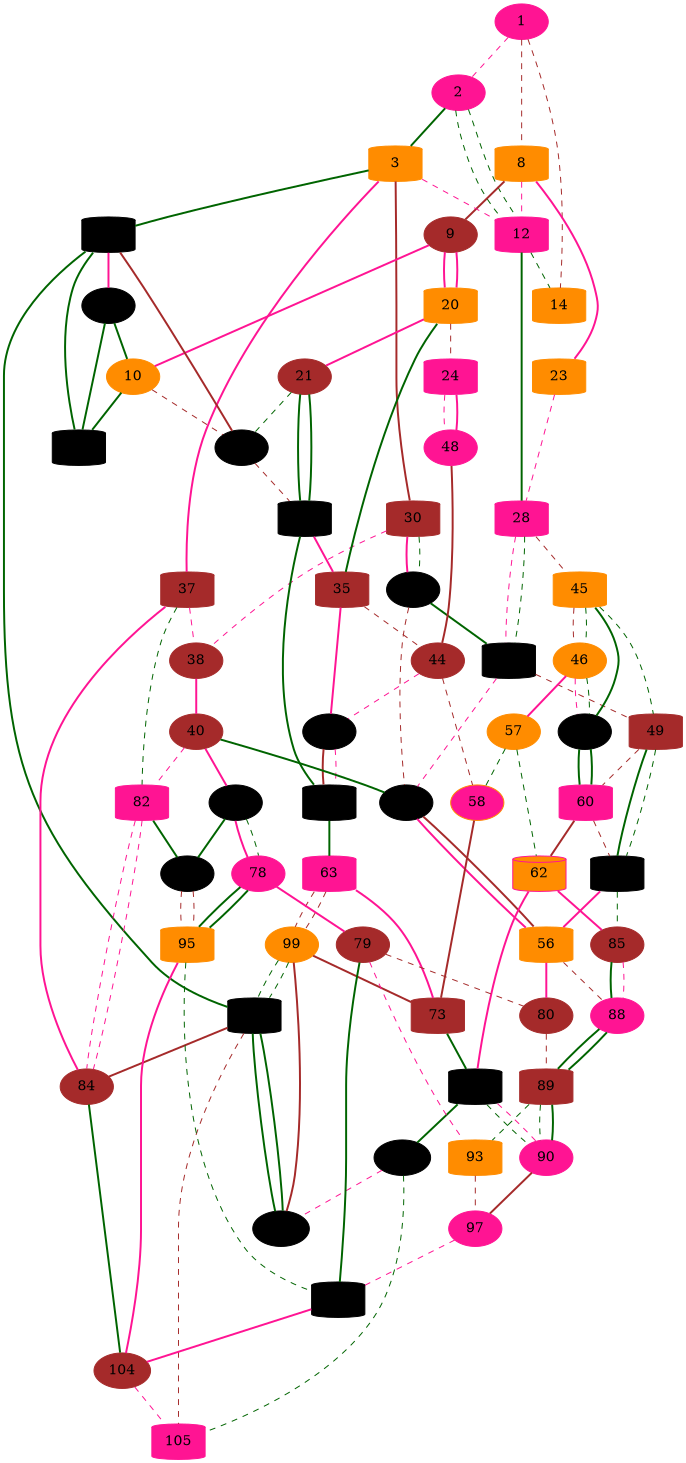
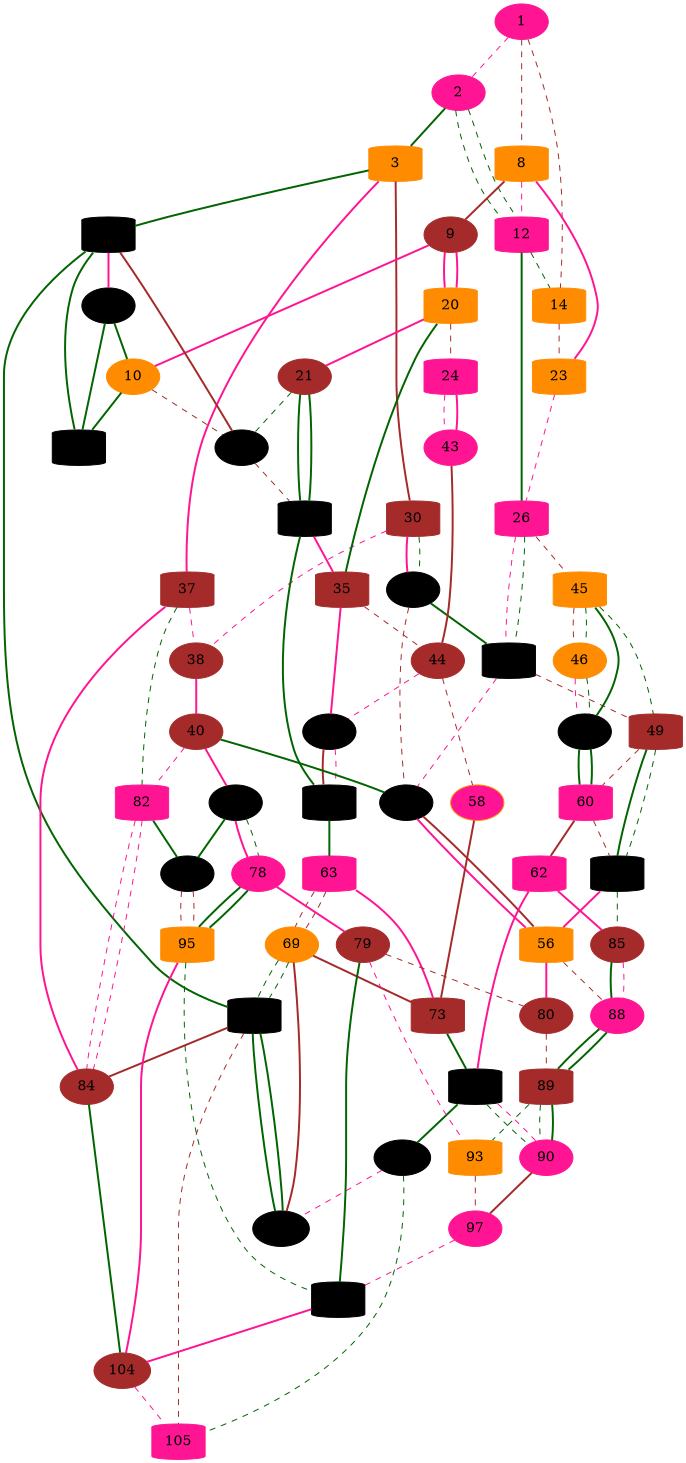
(459, 199) -> none
none -> (559, 341)
(451, 448) -> (451, 448)
(522, 519) -> (522, 519)
(514, 732) -> none
(539, 874) -> (539, 874)
(292, 945) -> (292, 945)
